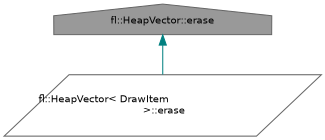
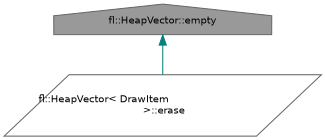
(163, 21) -> (163, 21)
